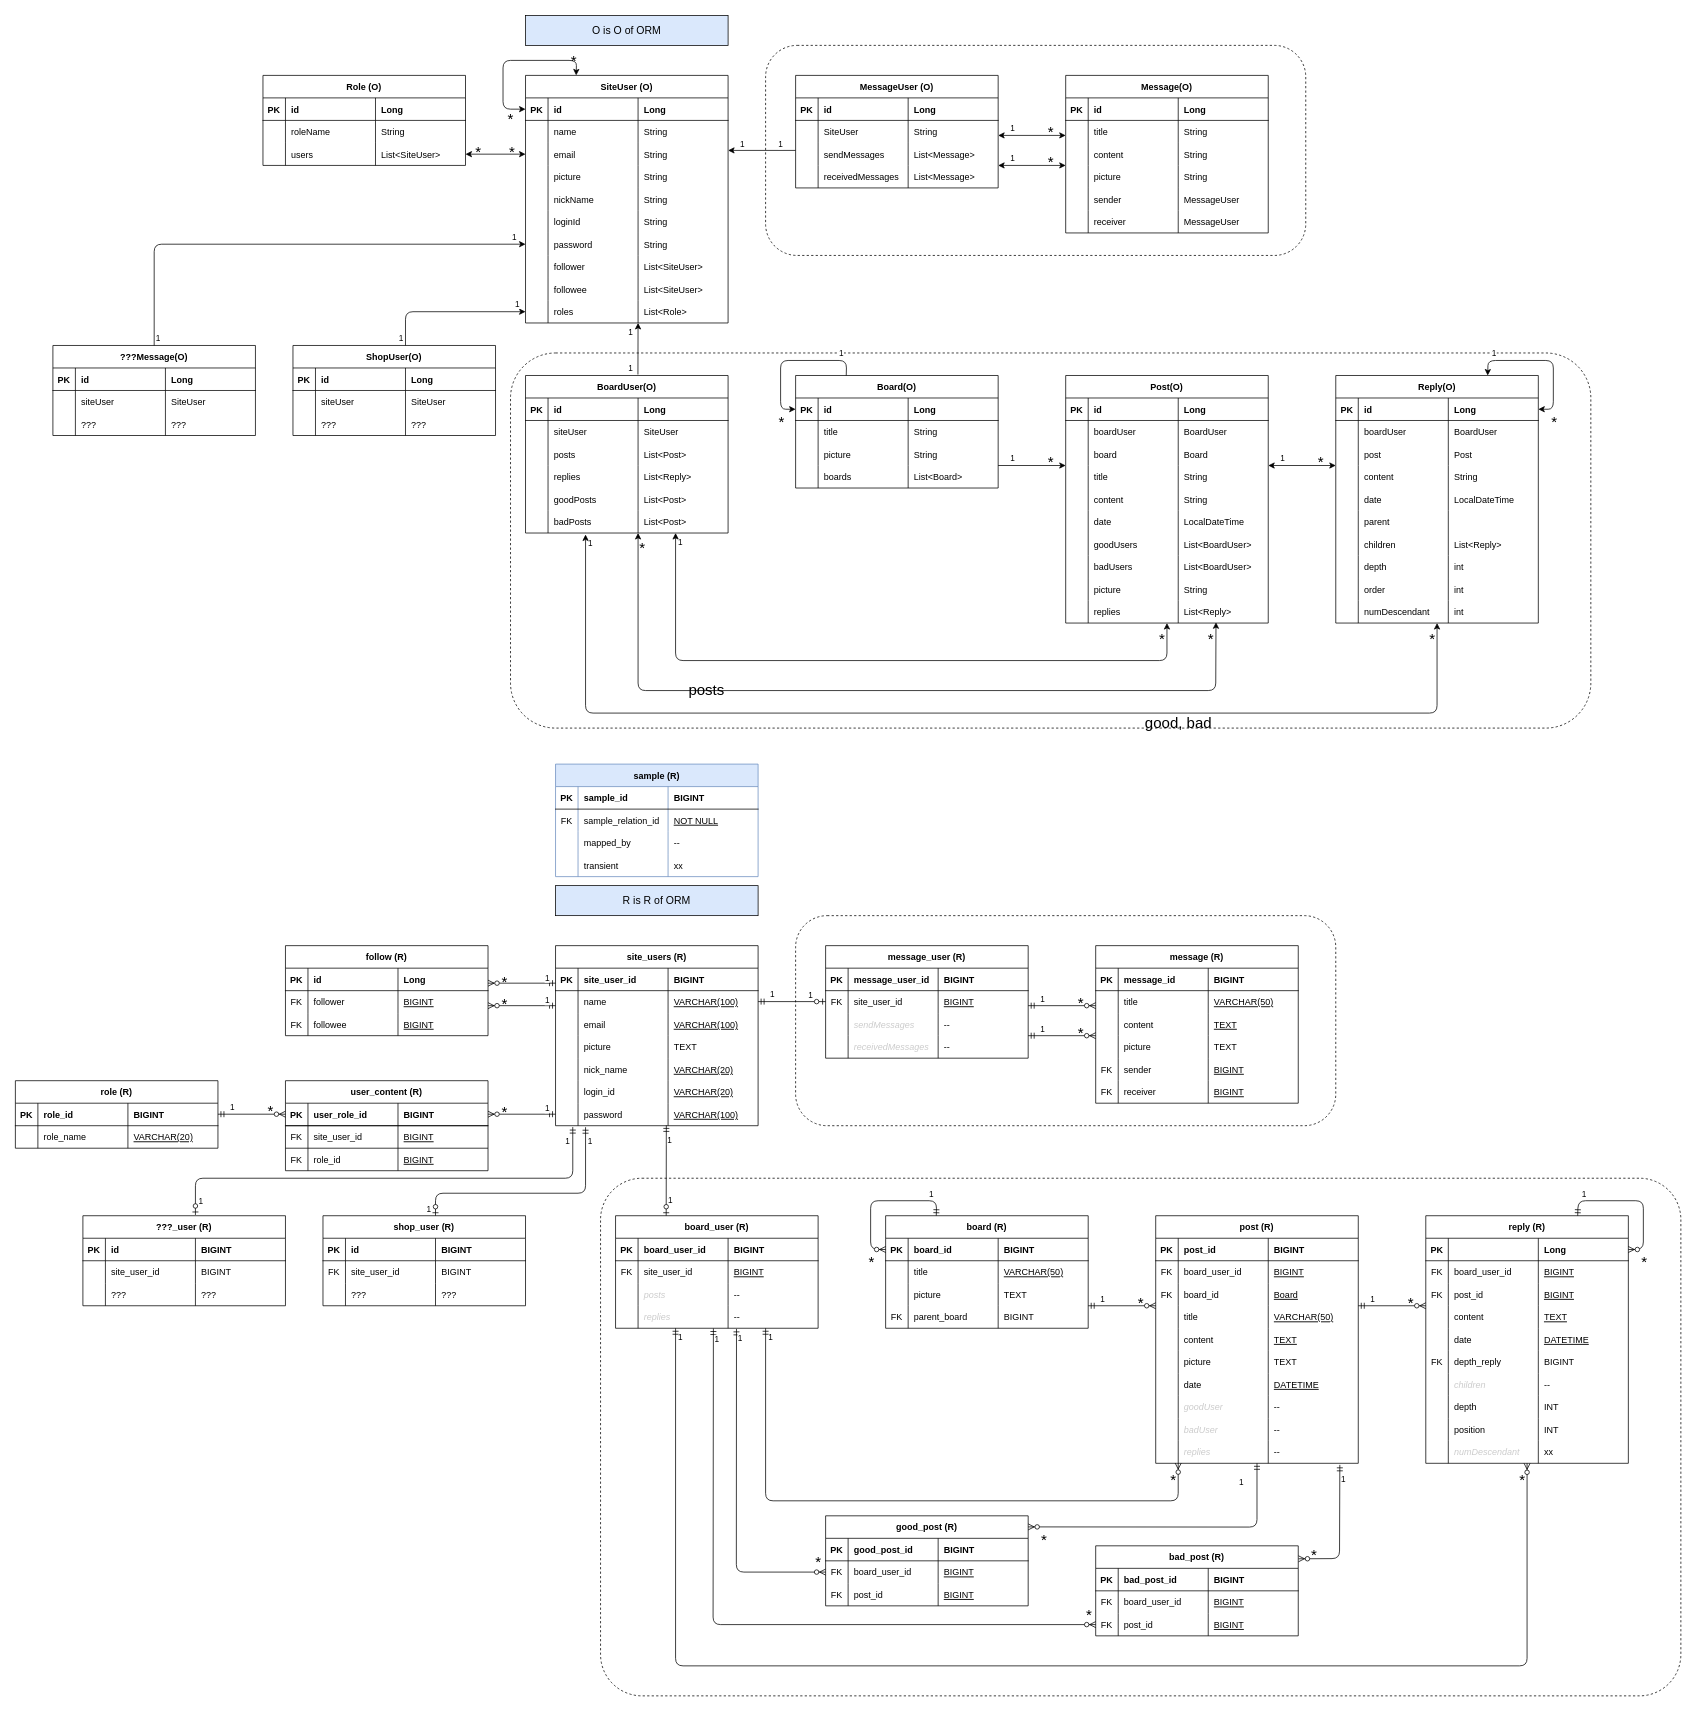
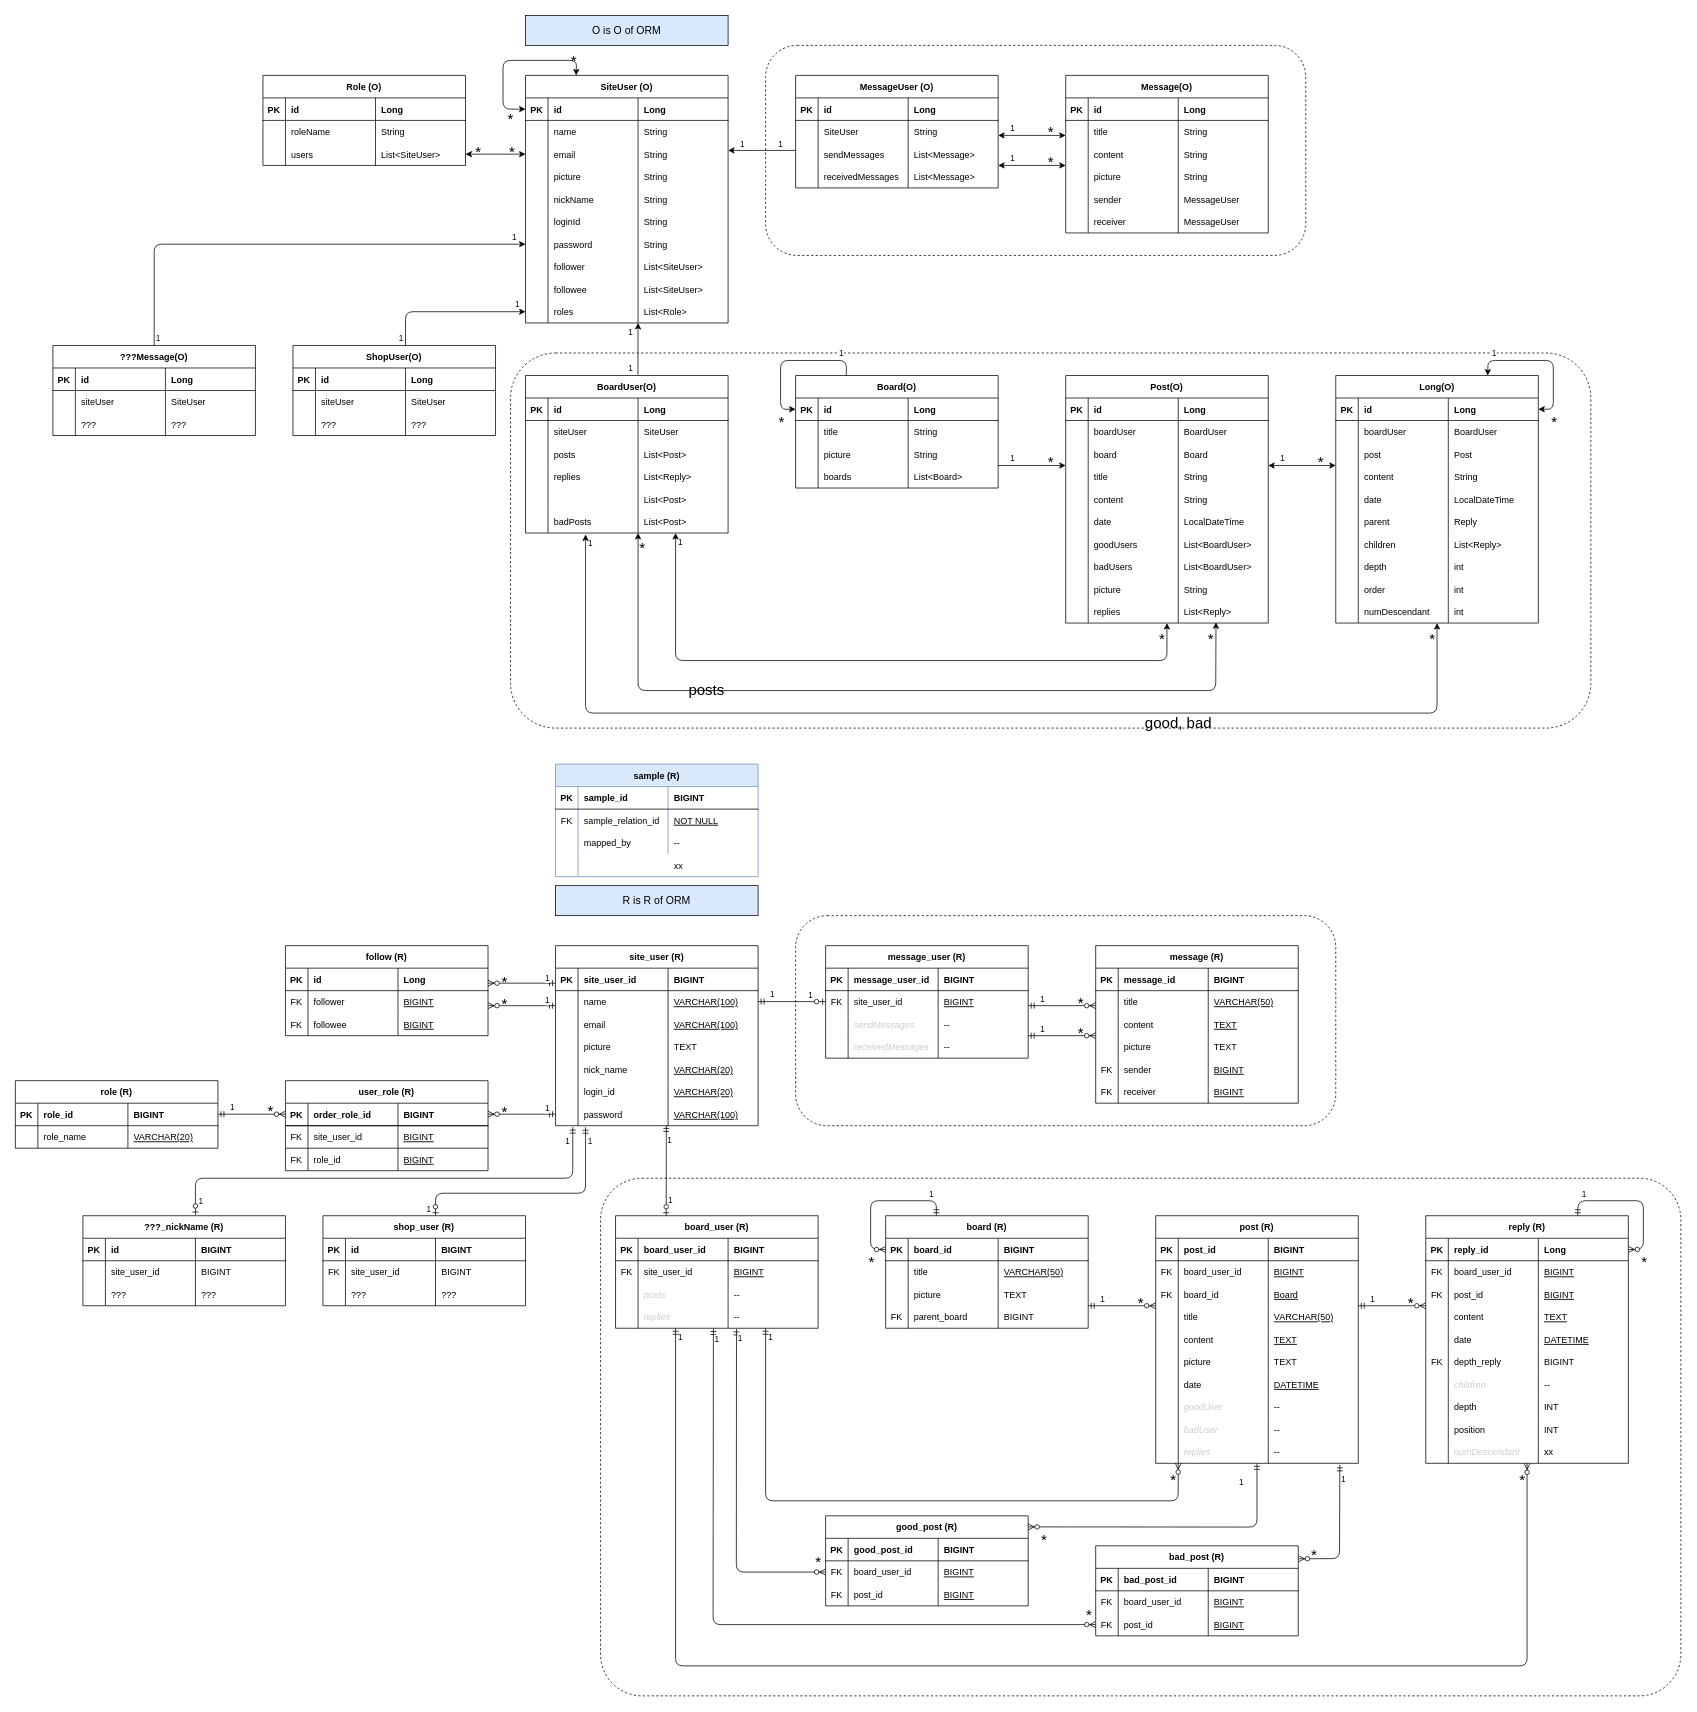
(1436, 387) -> (1436, 387)
(593, 499) -> none
none -> (1493, 522)
(623, 865) -> none
(656, 957) -> (656, 957)
(386, 1092) -> (386, 1092)
(341, 1115) -> (344, 1115)
(184, 1227) -> (184, 1227)
none -> (1493, 1249)
